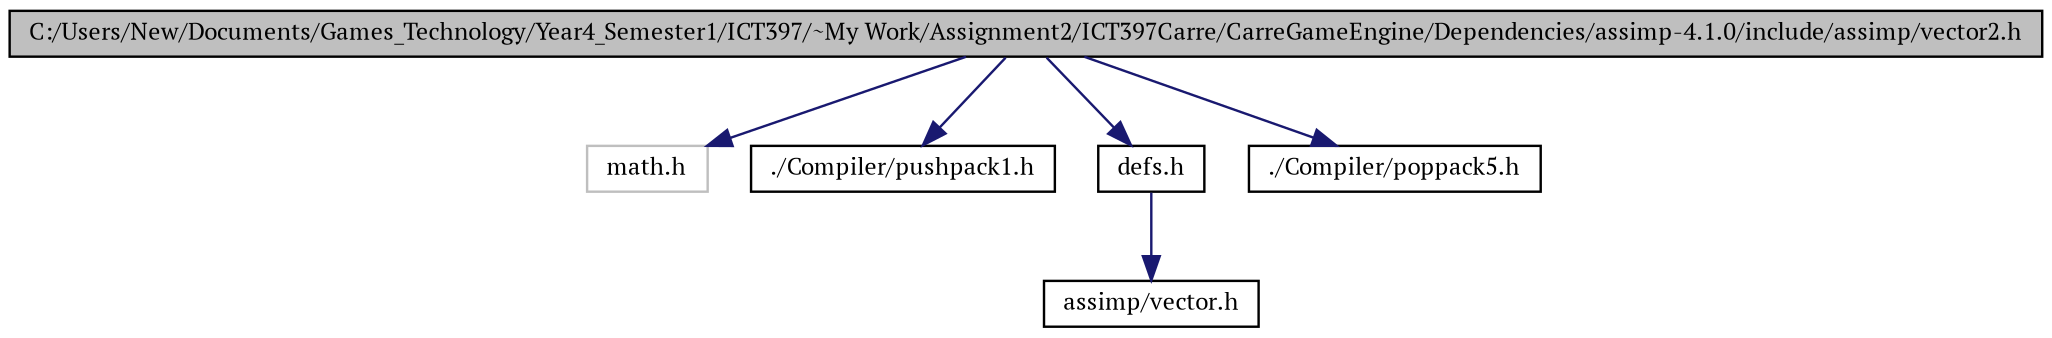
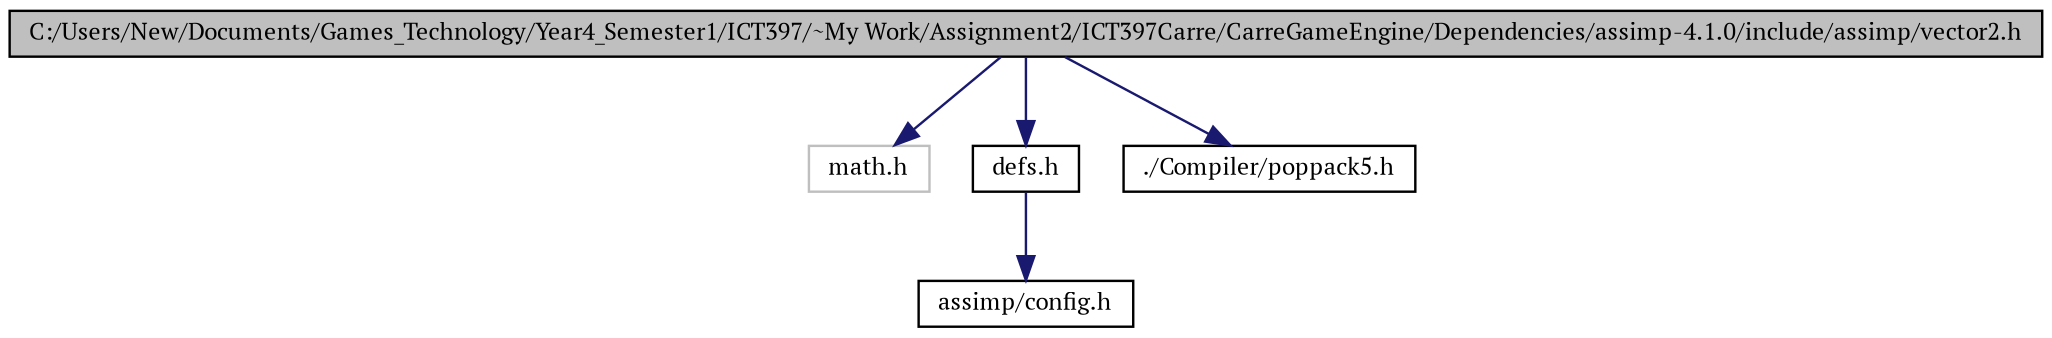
(903, 169) -> none
(1151, 304) -> (1026, 304)
